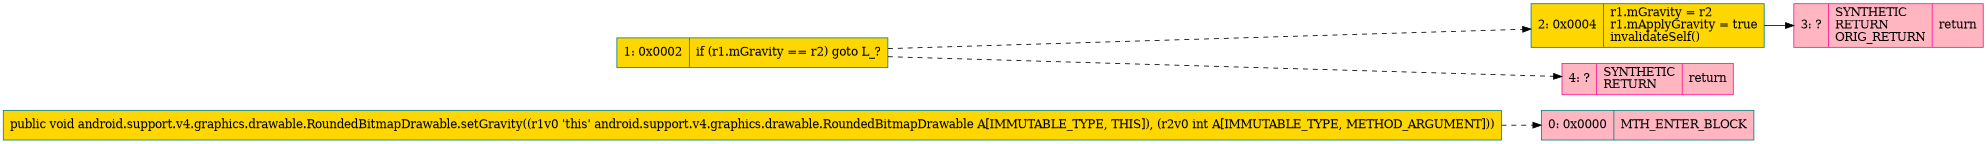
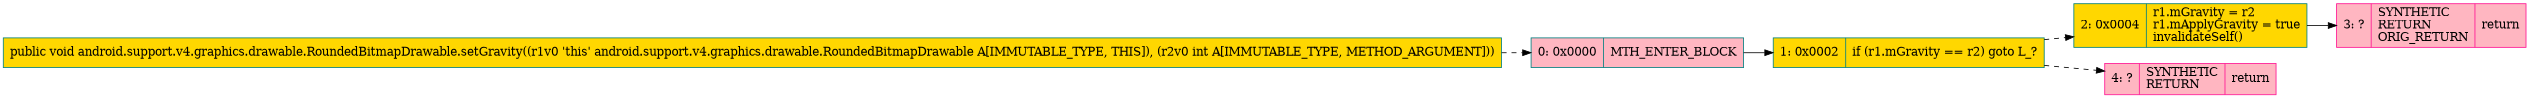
none -> (1754, 53)
